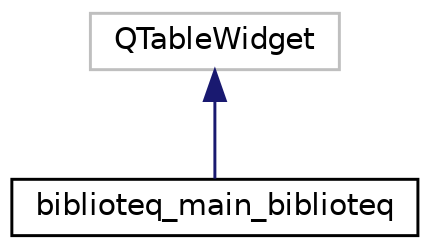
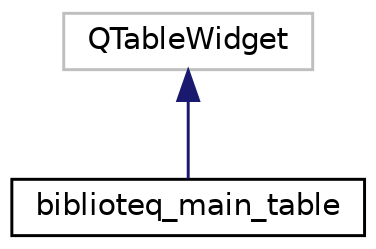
(215, 207) -> (188, 207)
